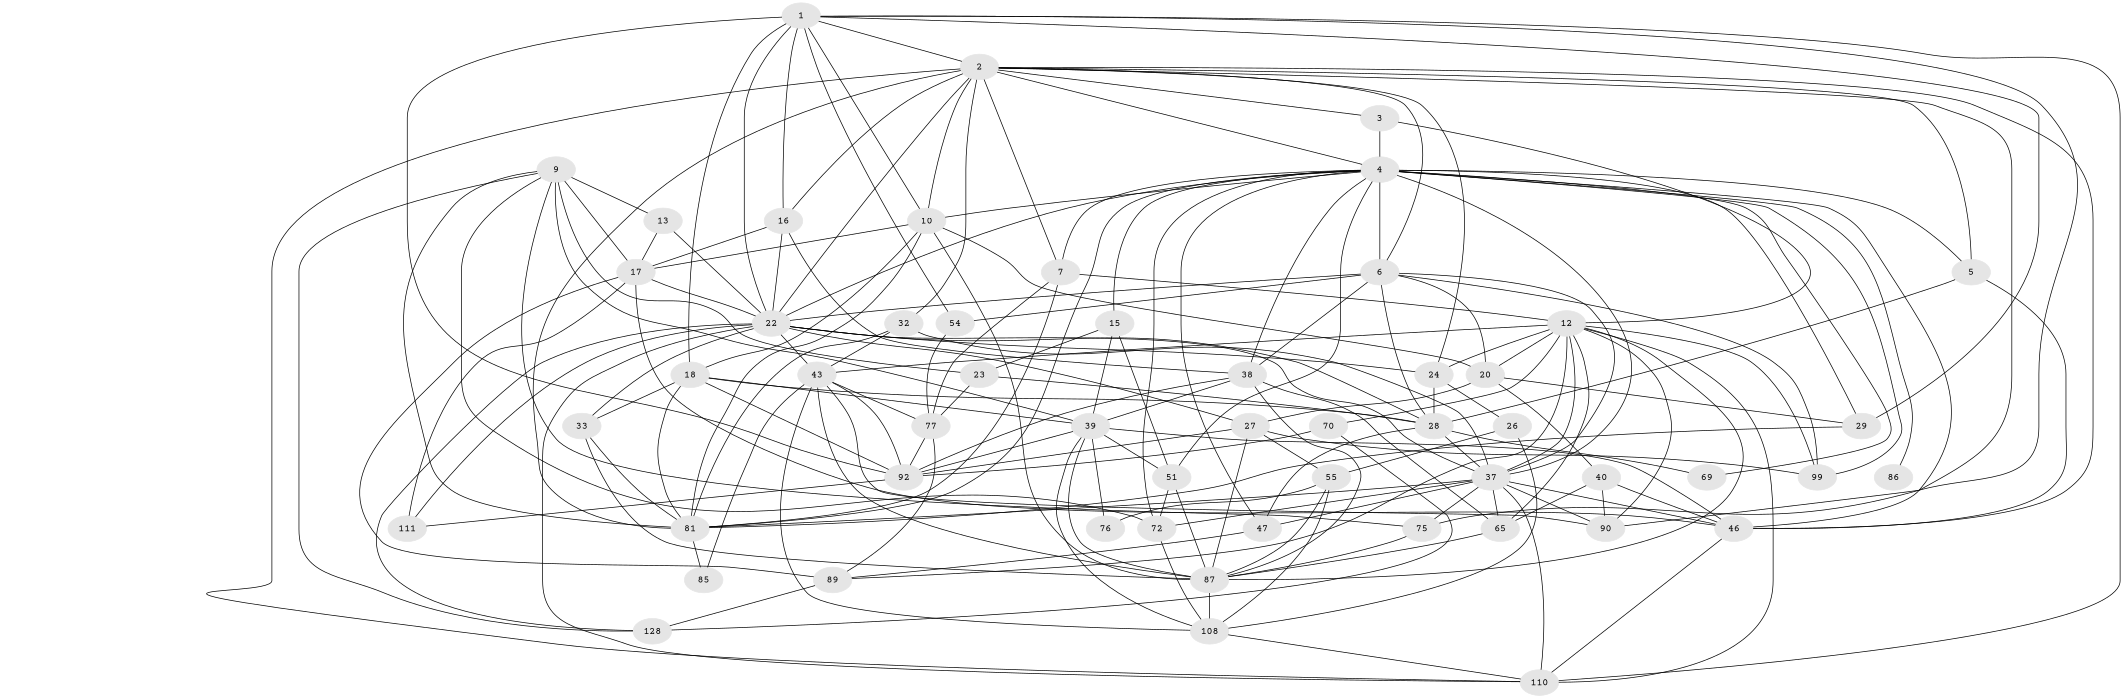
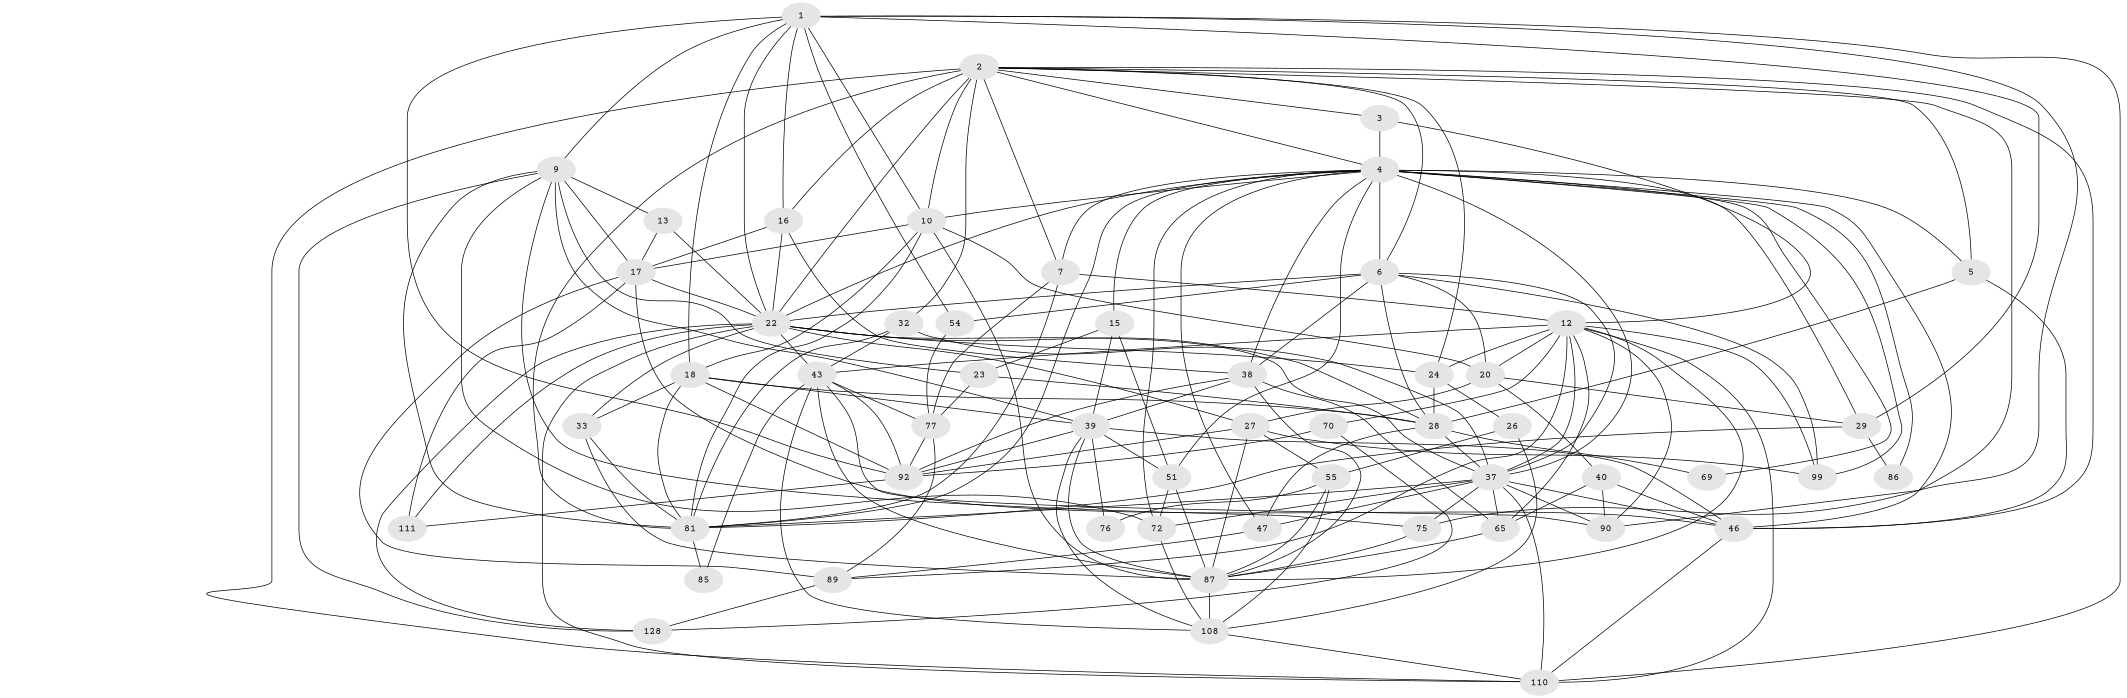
(890, 41) -> (660, 67)
none -> (1878, 452)
